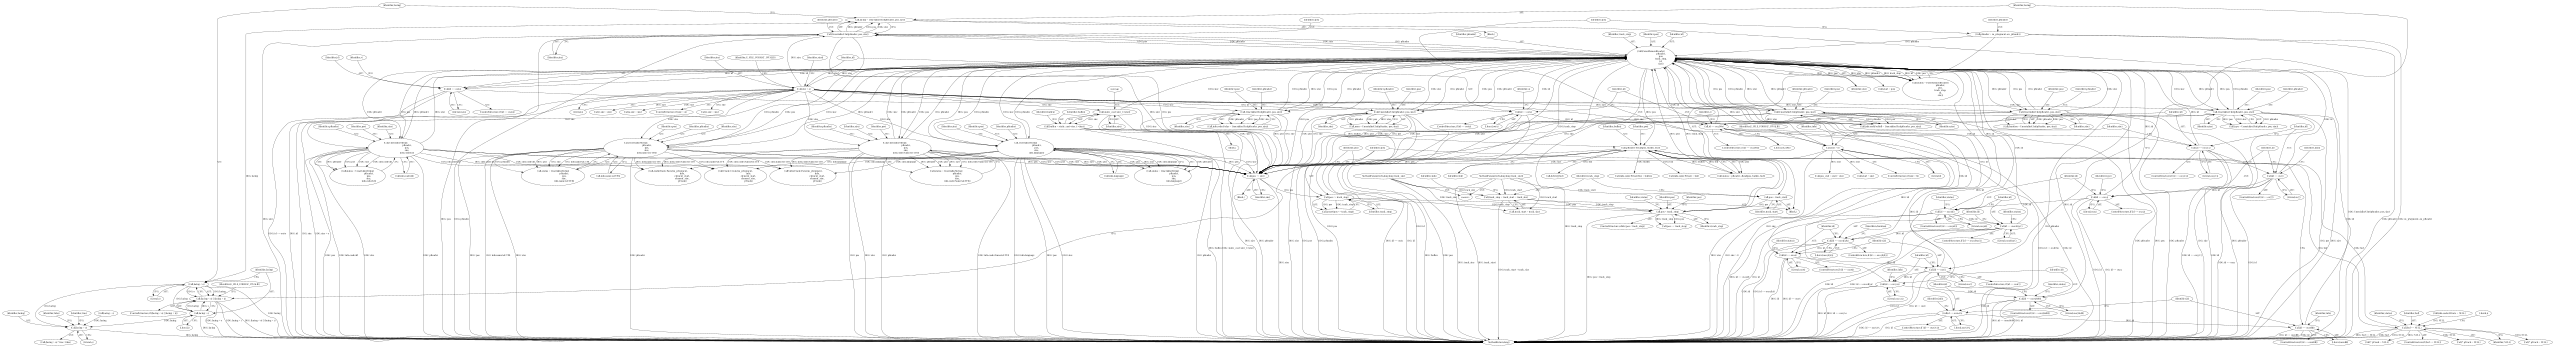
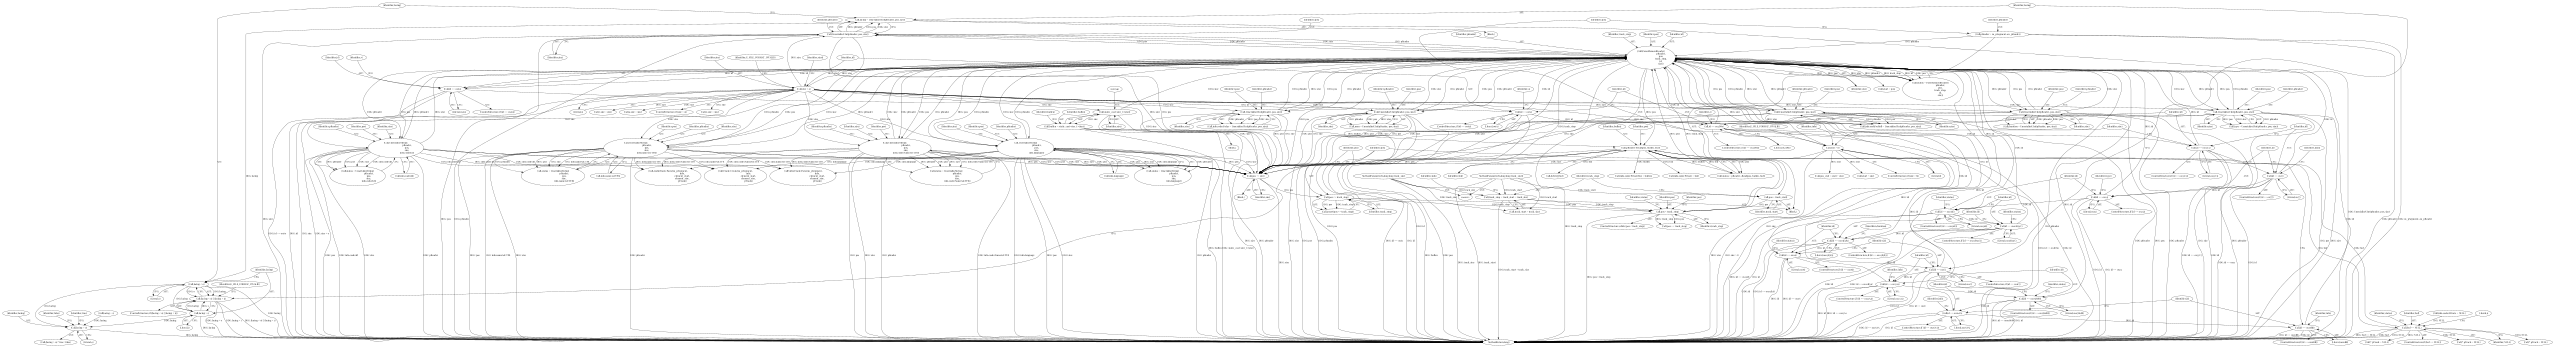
(1795, 261) -> none
none -> (1854, 299)
